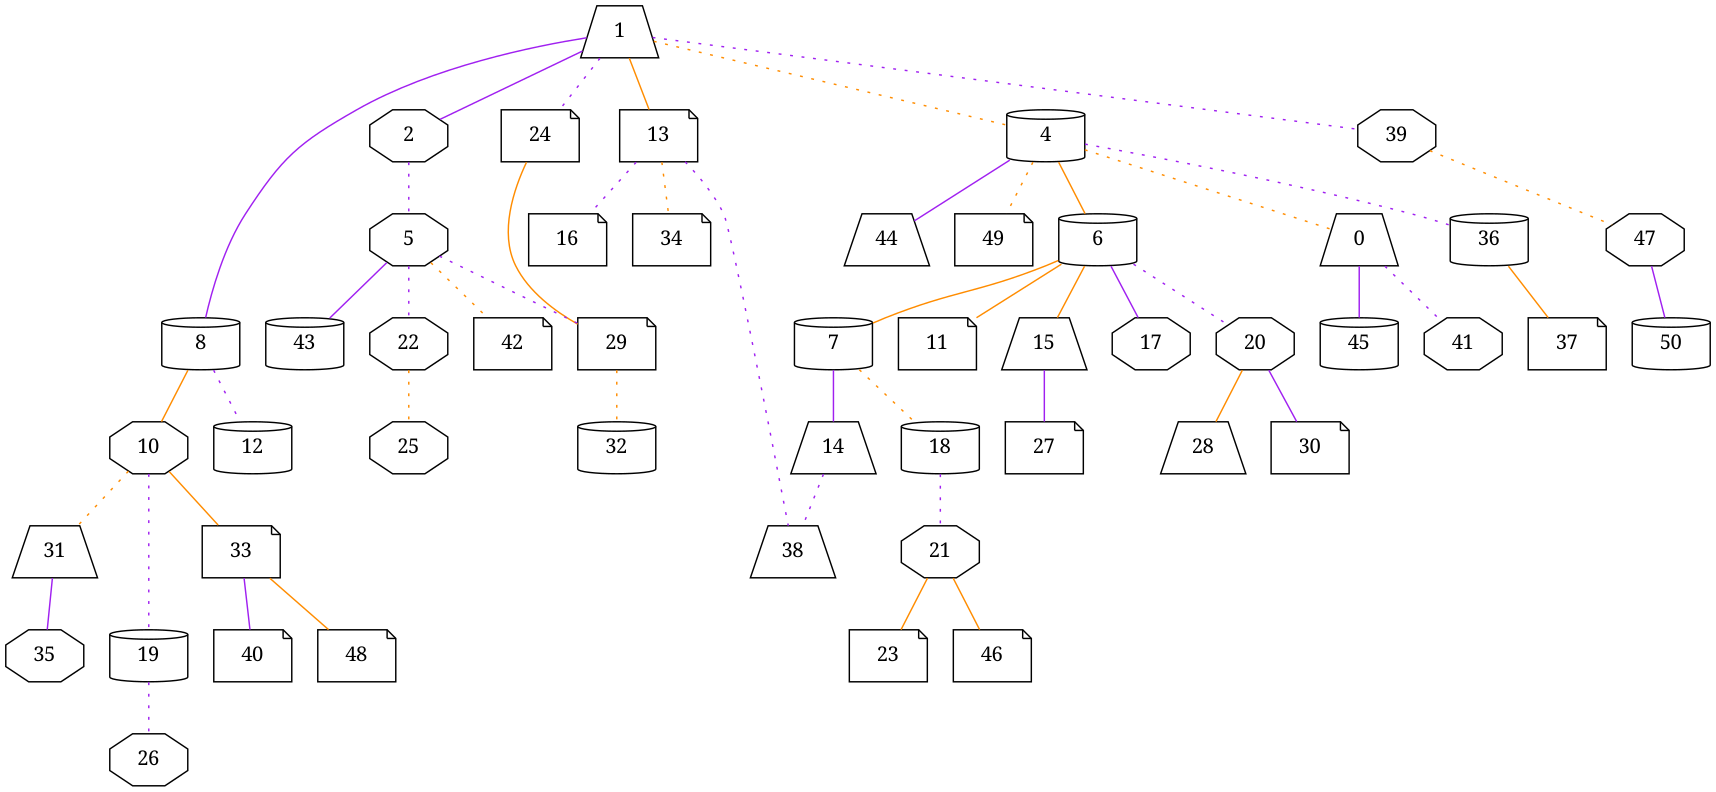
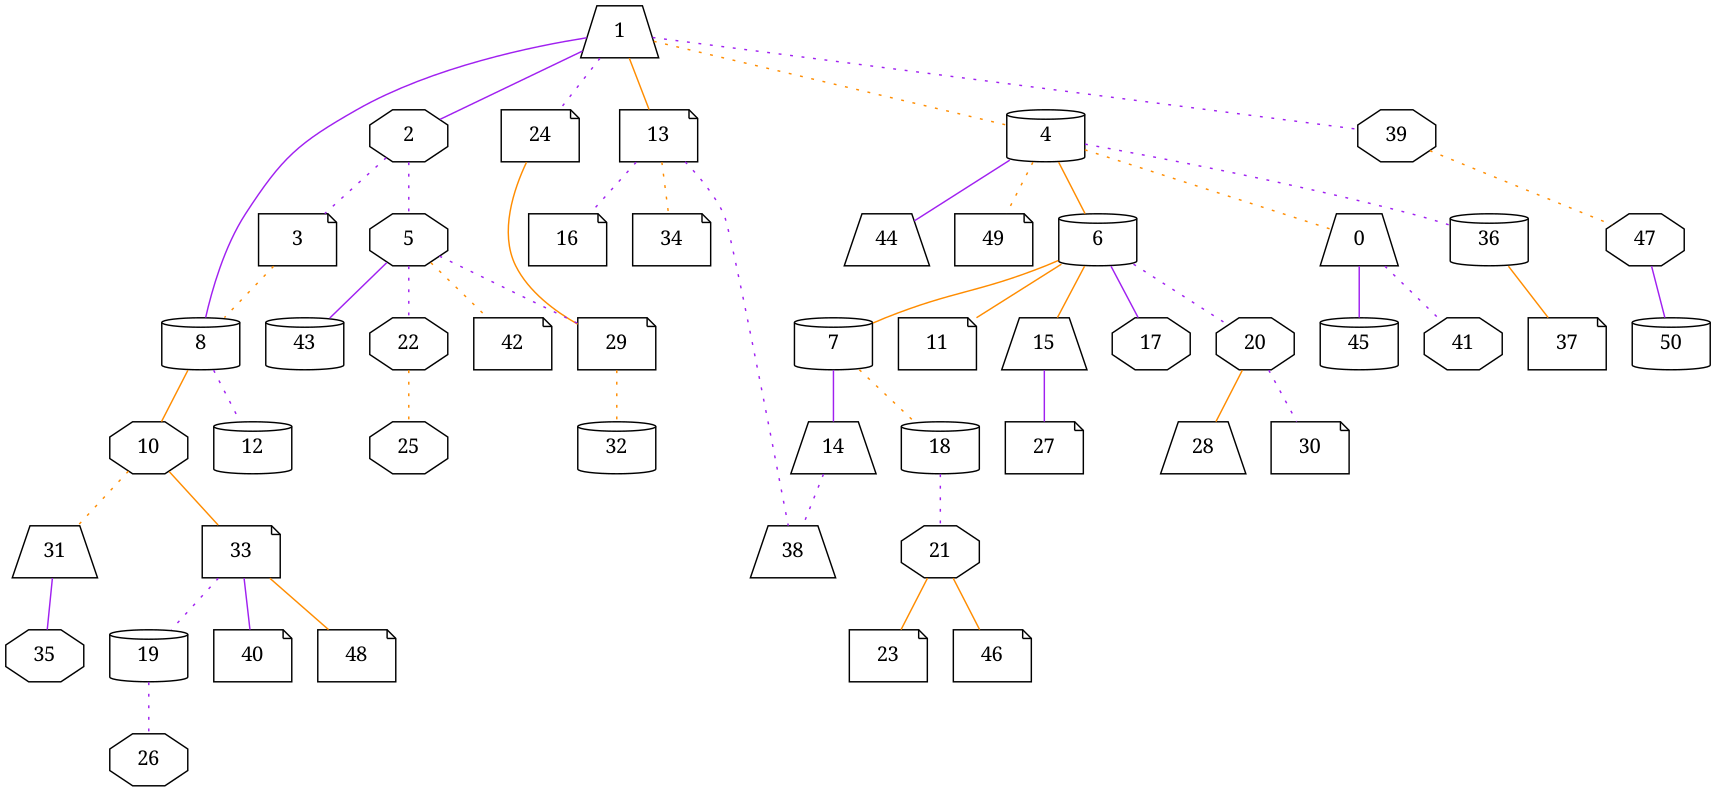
none -> (298, 240)
(1283, 396) -> (1283, 396)
(149, 552) -> (195, 604)
